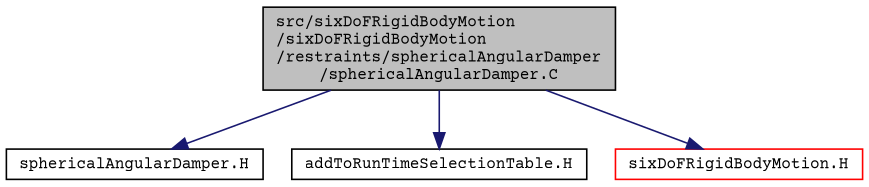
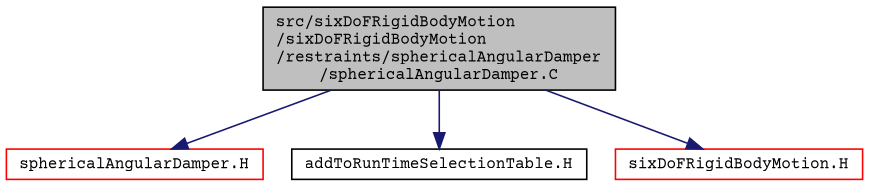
(135, 164) -> (135, 164)
